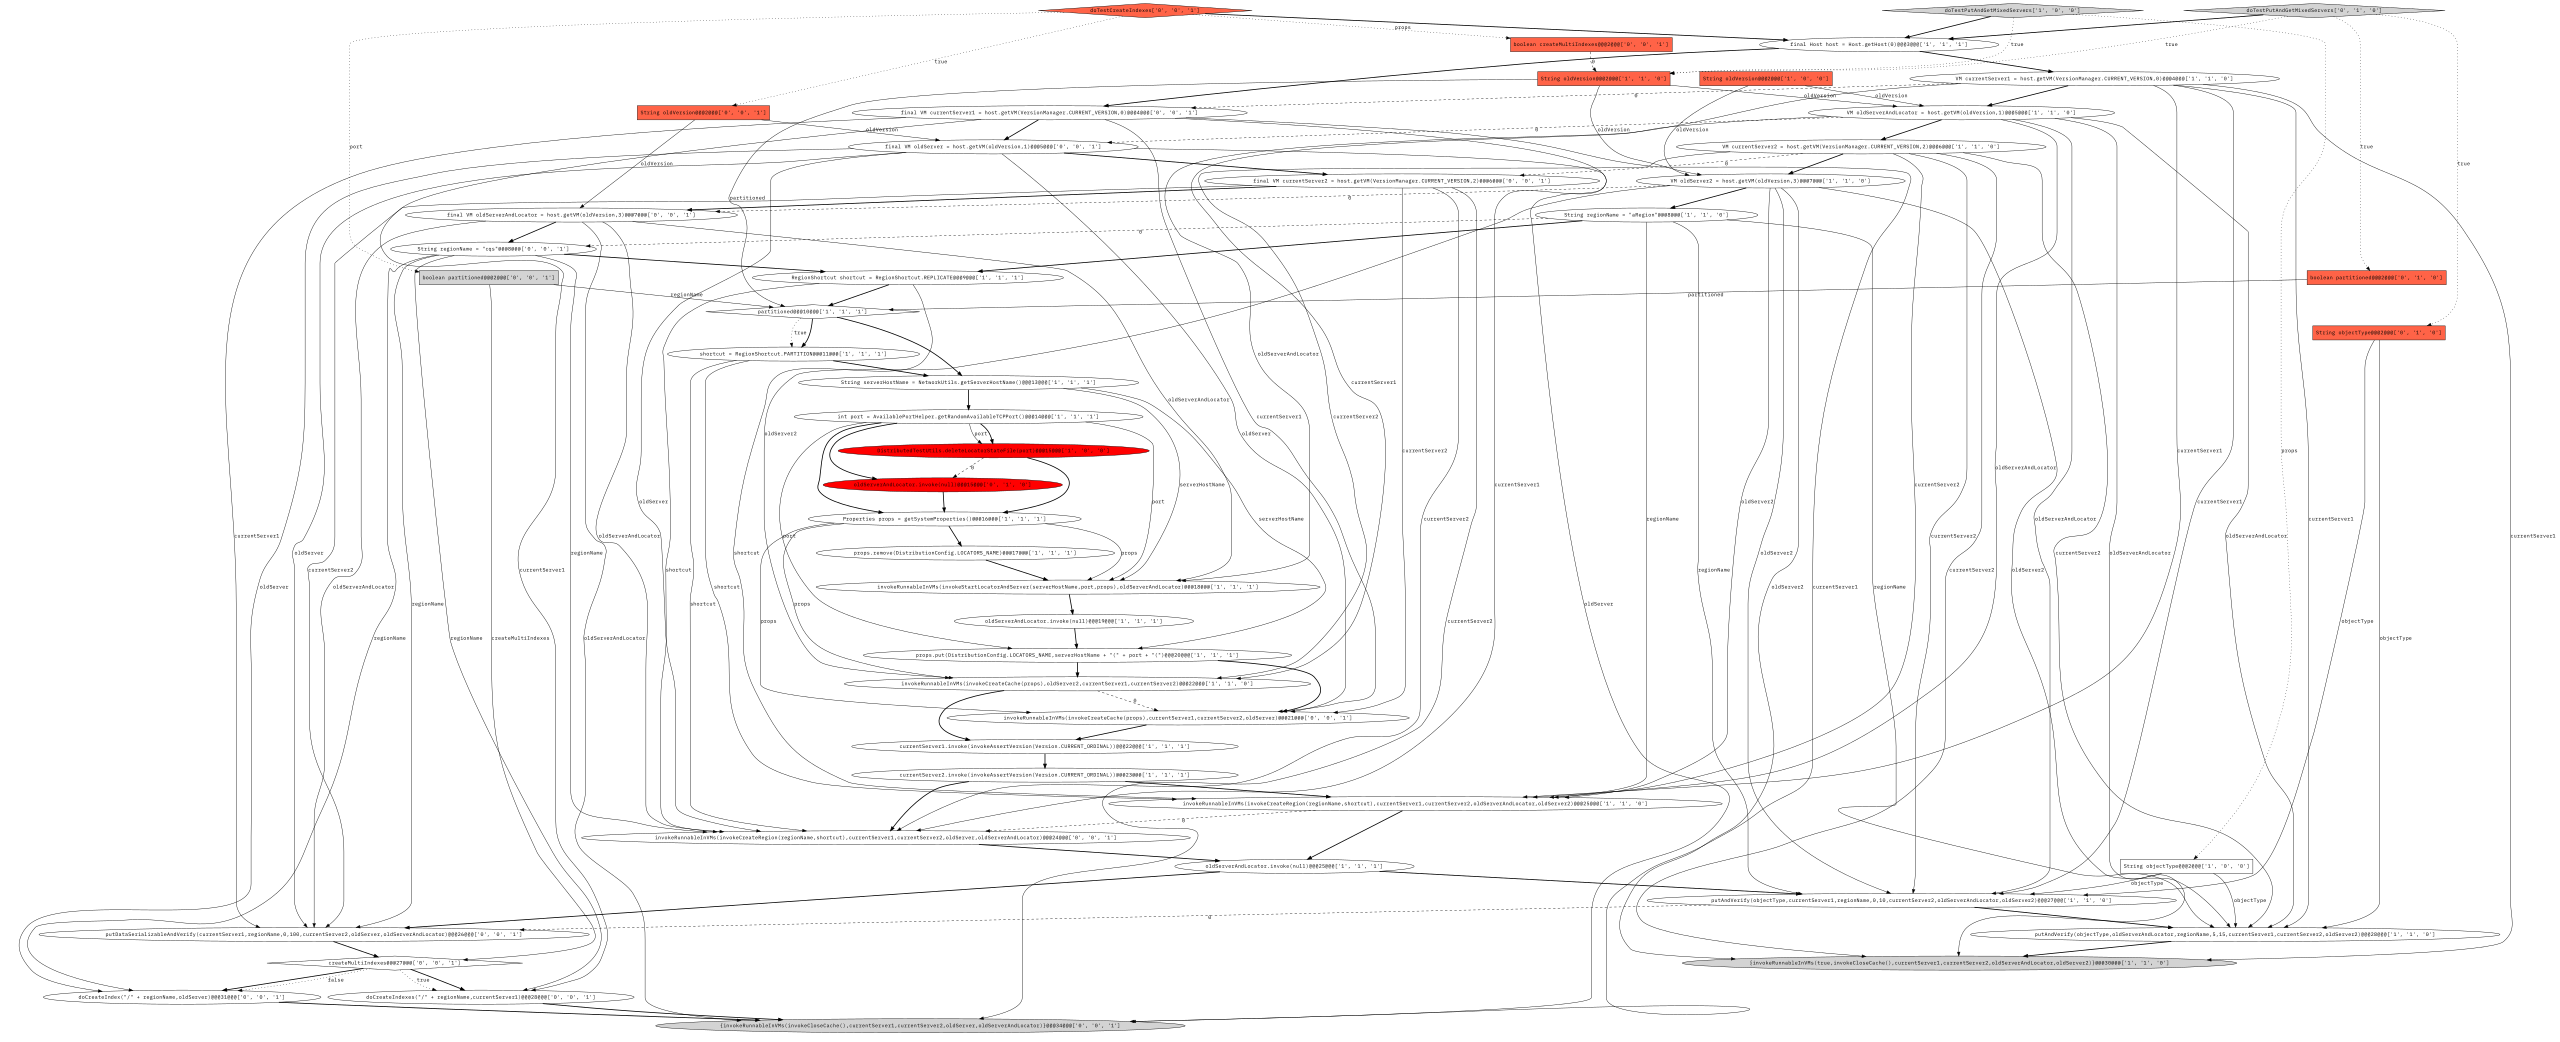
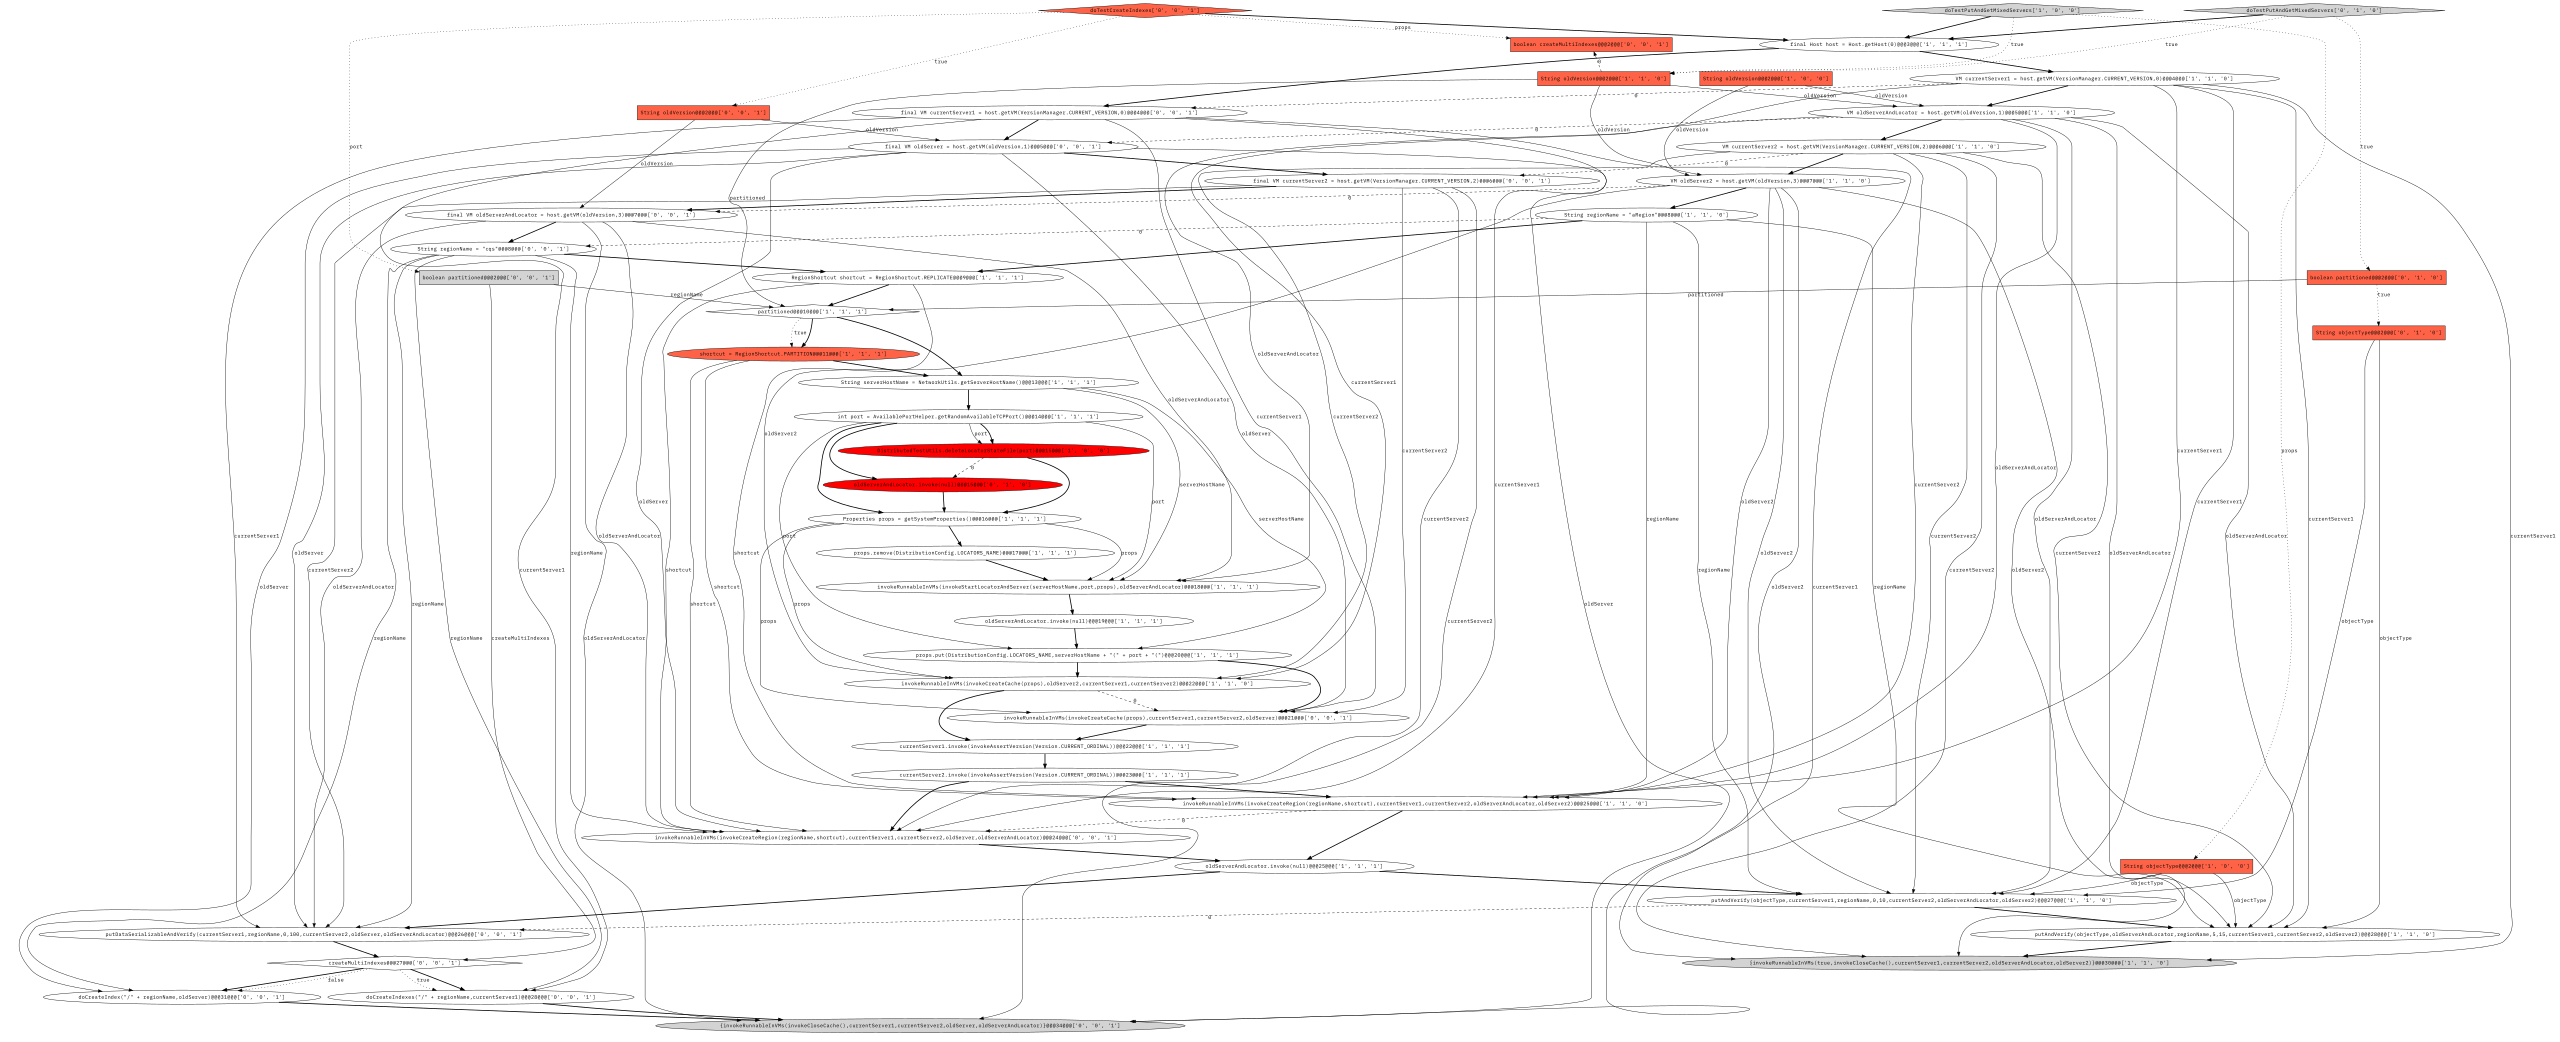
(1591, 61) -> (1598, 64)
(2457, 145) -> (2378, 303)
(794, 354) -> (794, 354)
(2187, 866) -> (2187, 866)
